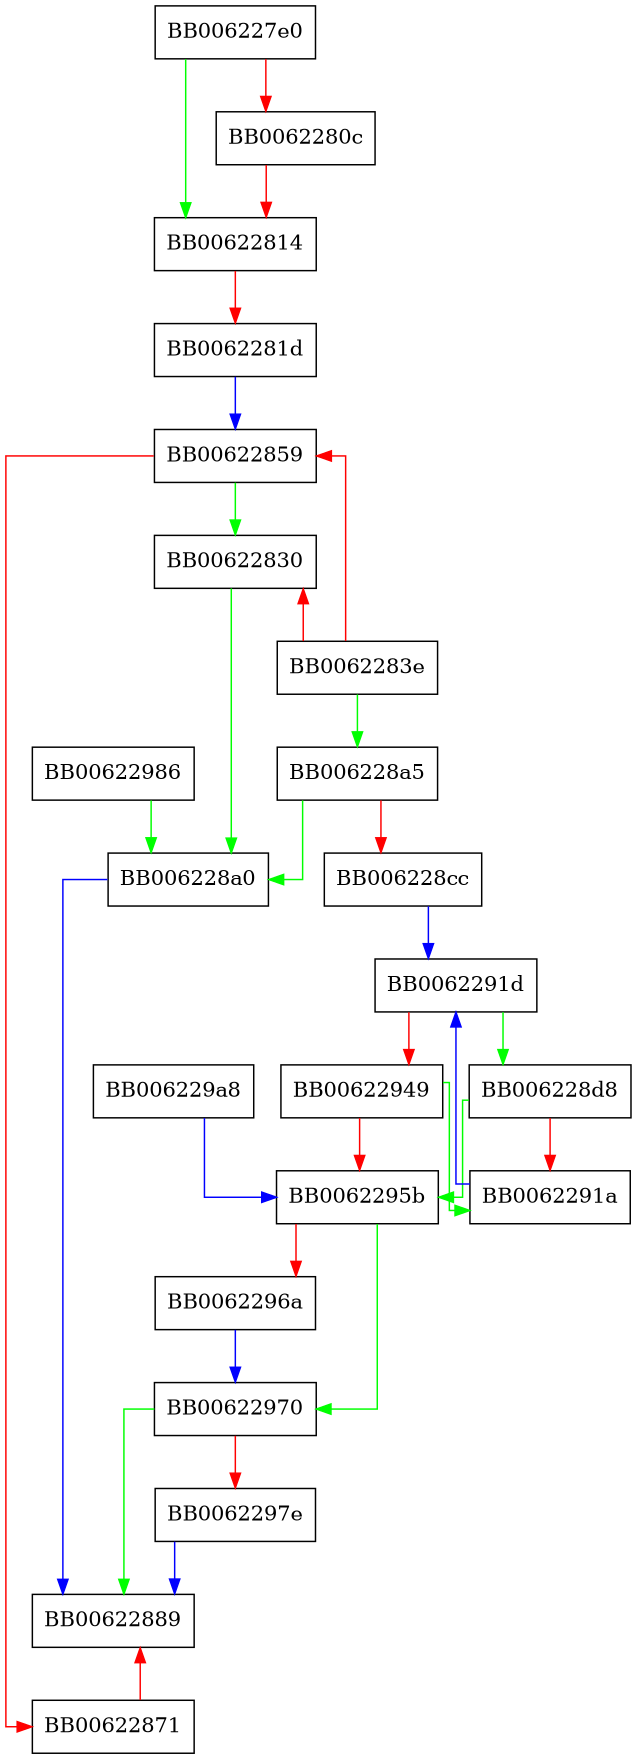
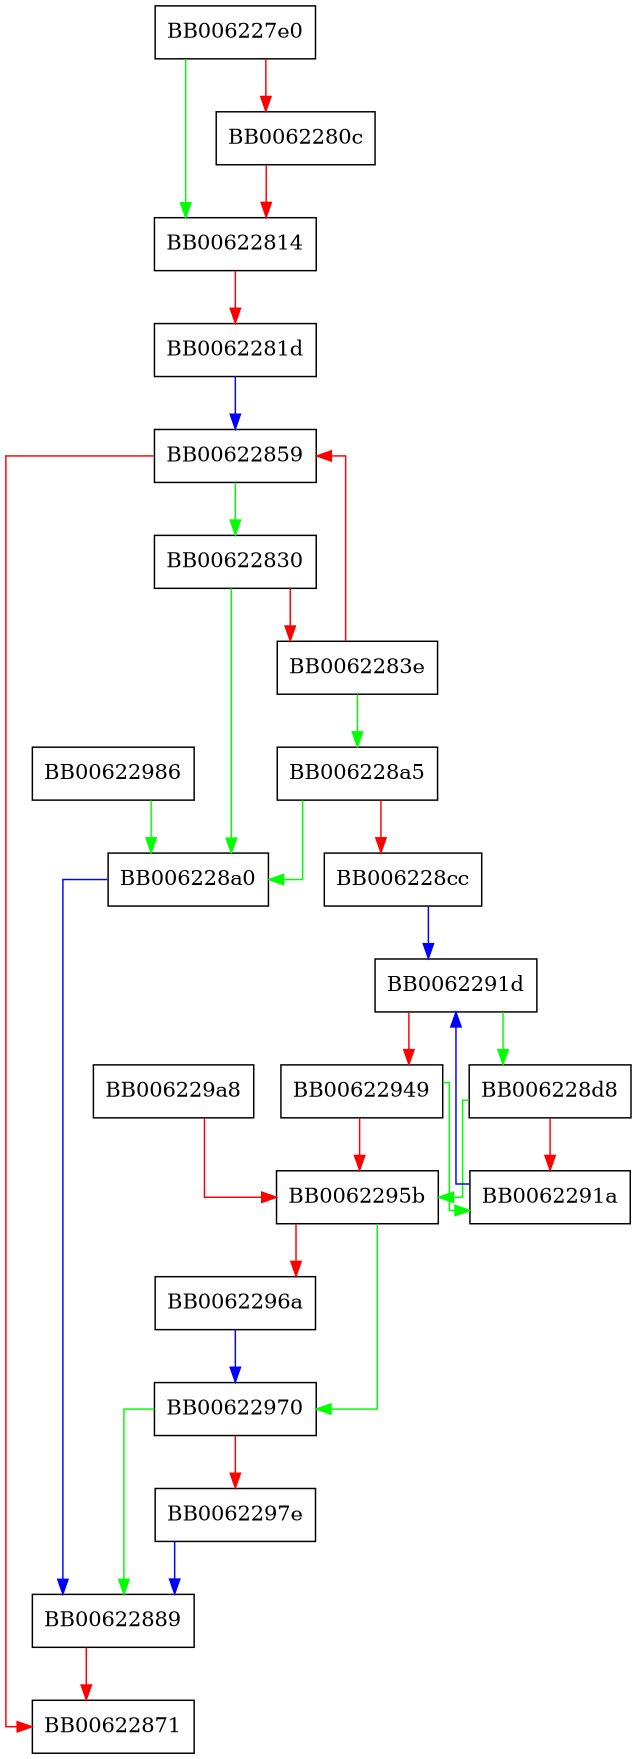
(303, 622) -> (290, 607)
(204, 1186) -> (204, 1186)
(140, 1681) -> (86, 1666)
